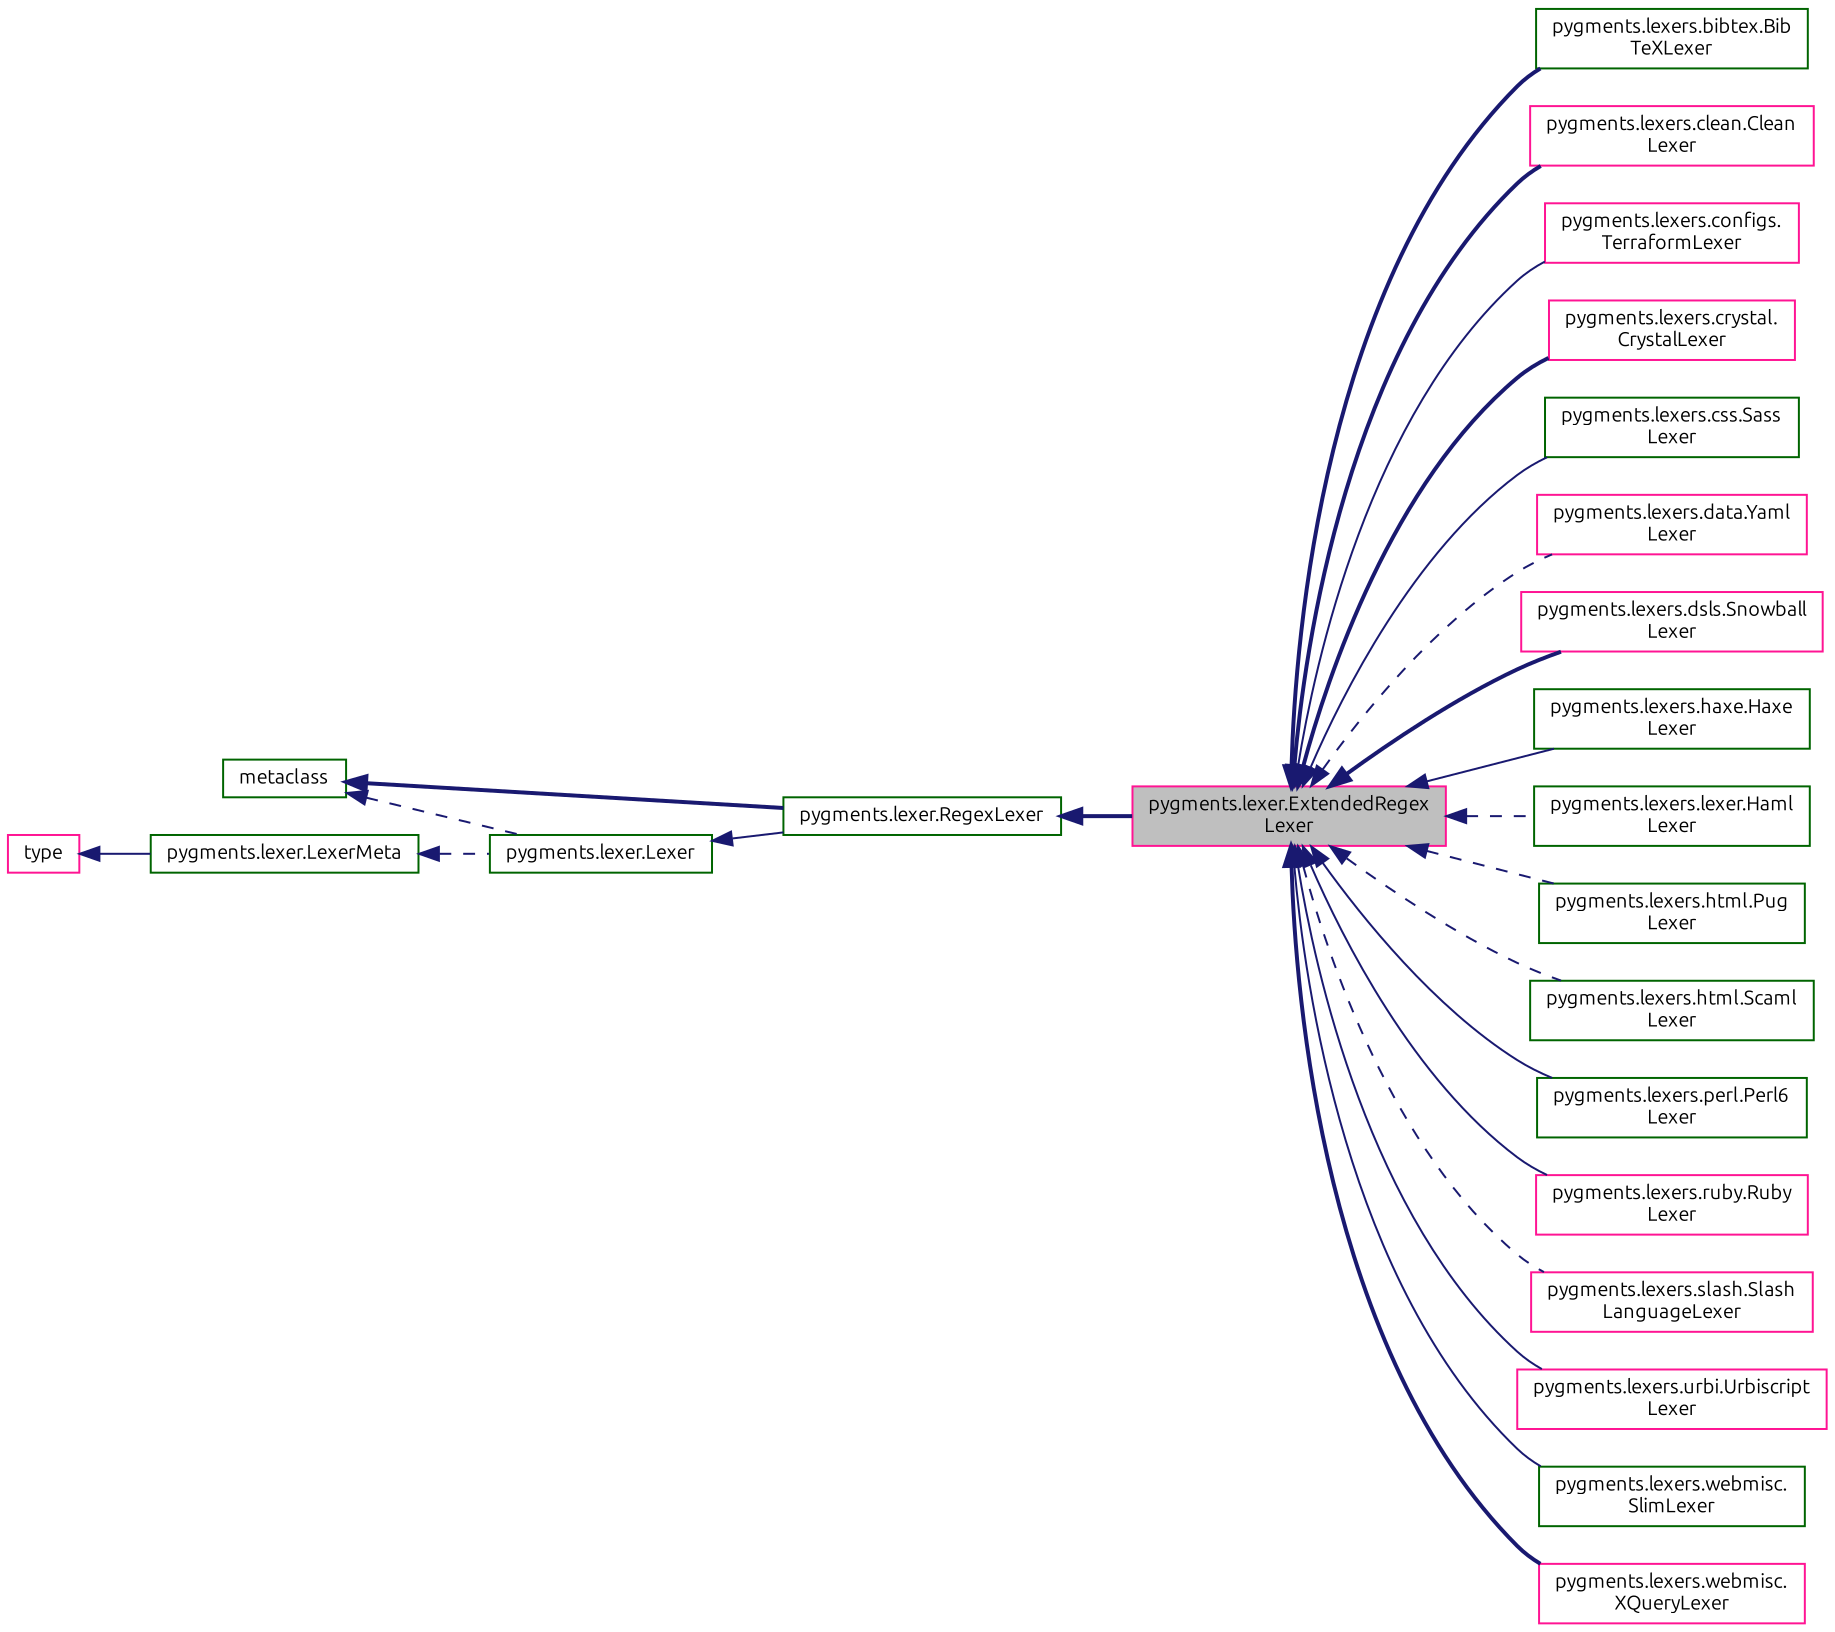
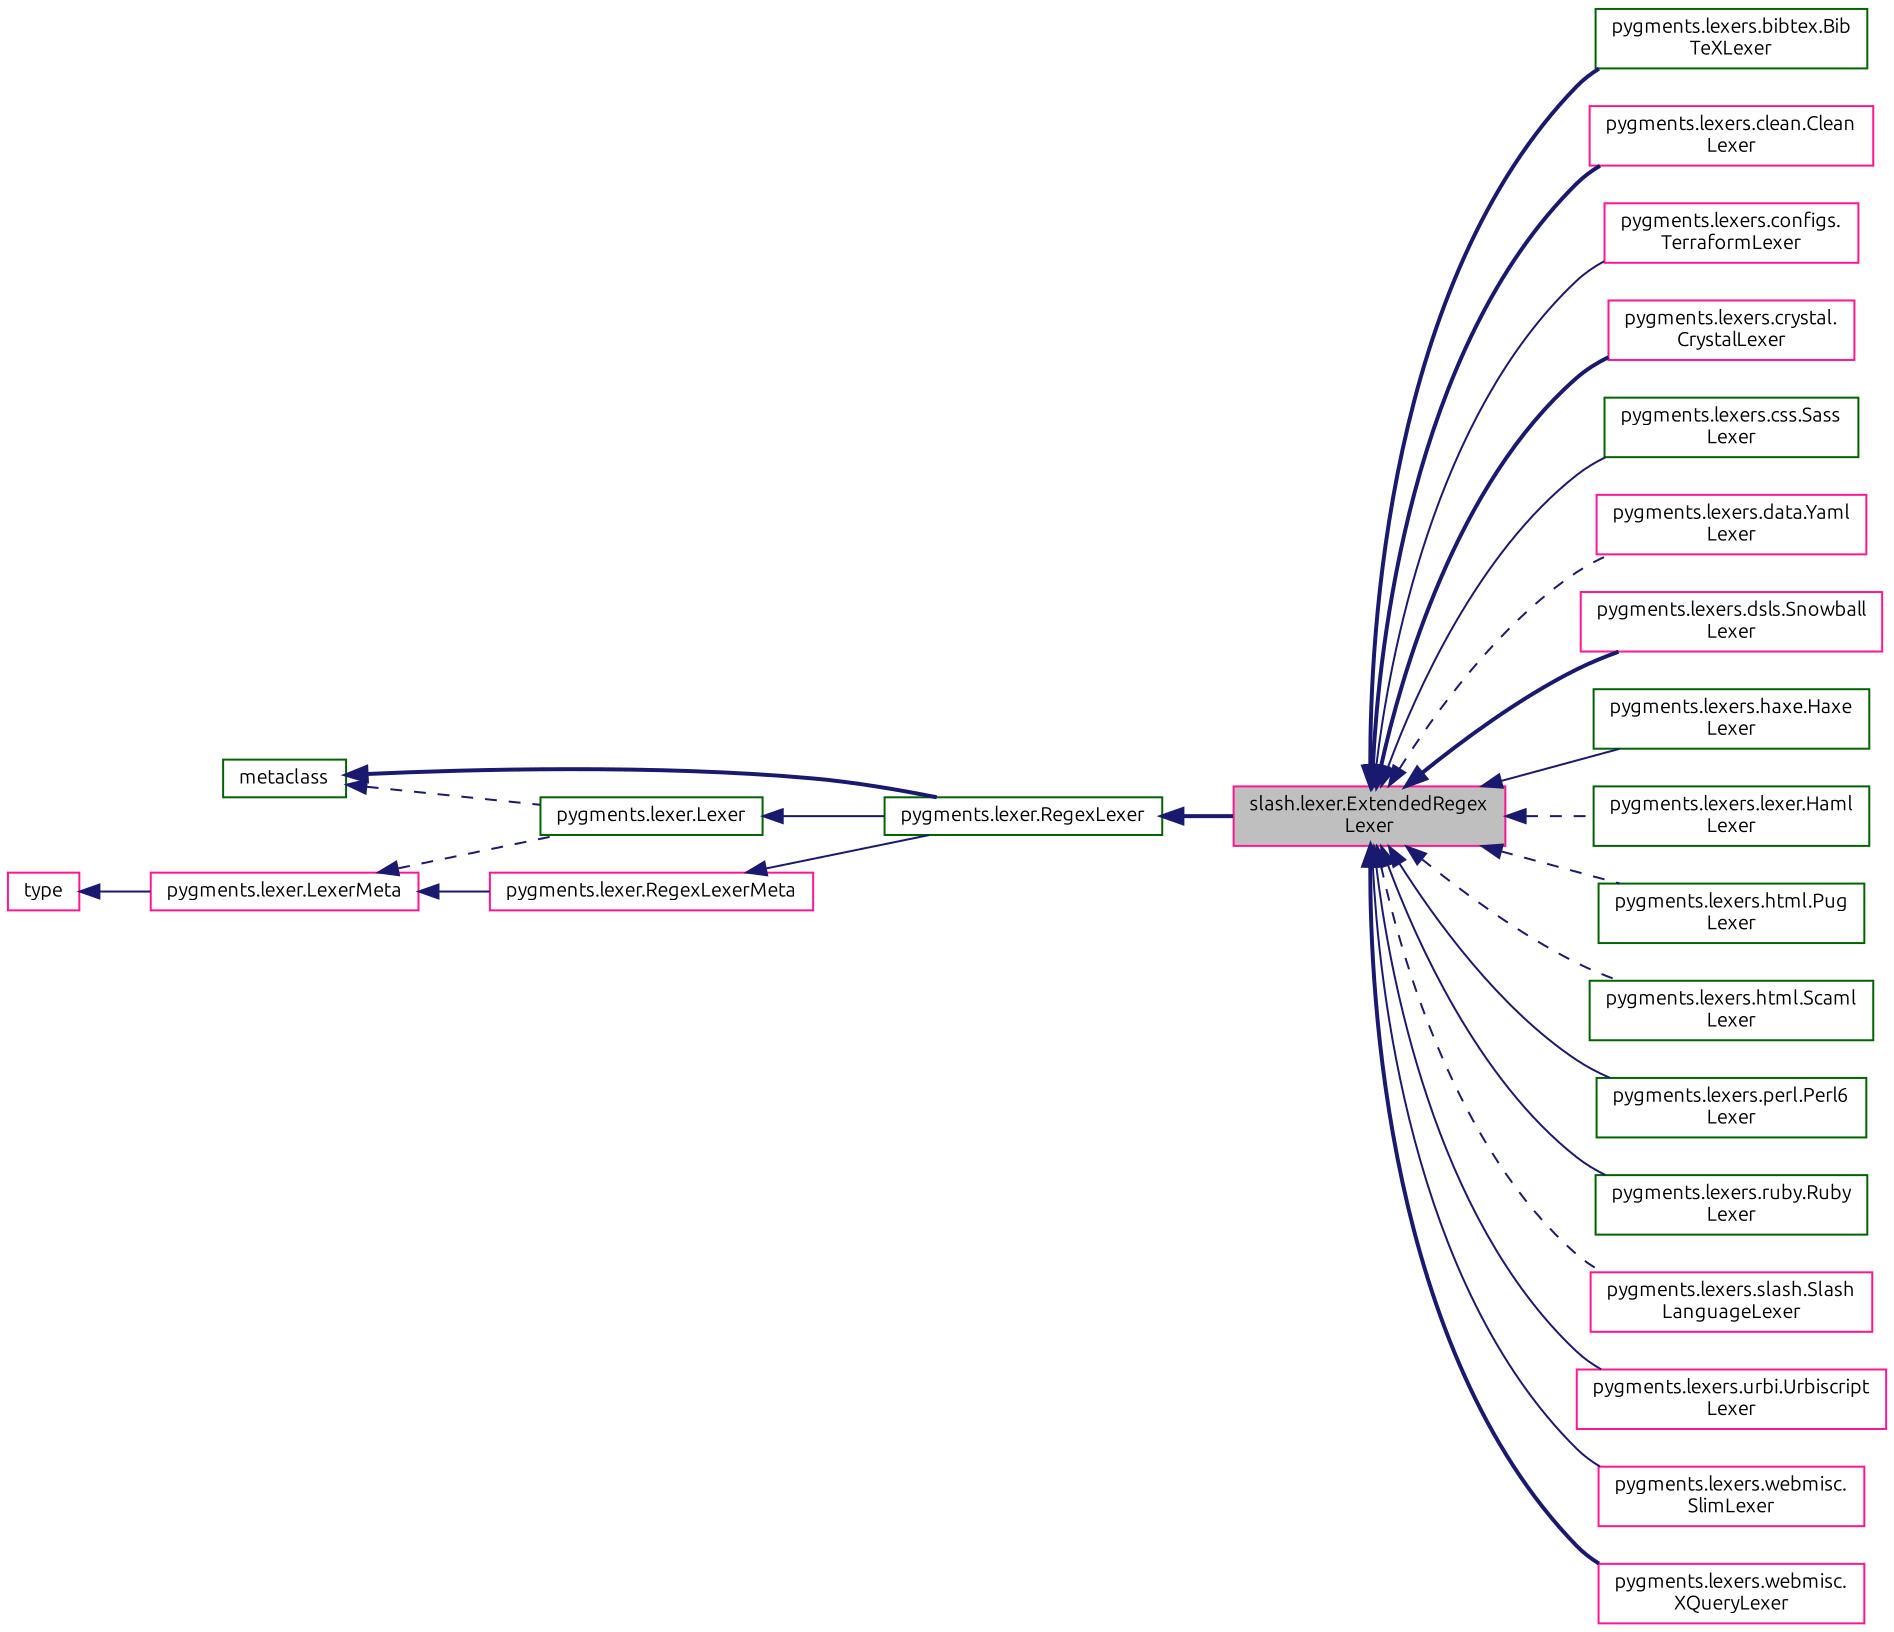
(1289, 816) -> (1369, 816)
(285, 854) -> (285, 892)
none -> (652, 892)
(1672, 1205) -> (1731, 1205)
(1672, 1496) -> (1731, 1496)
